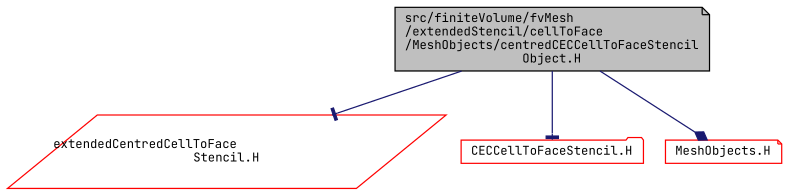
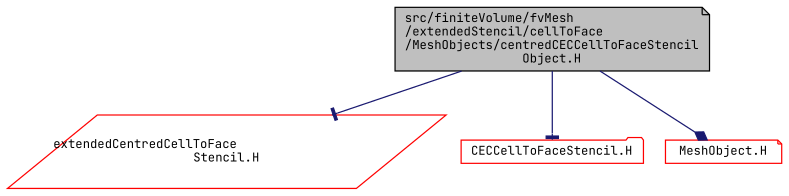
(724, 152) -> (724, 152)
